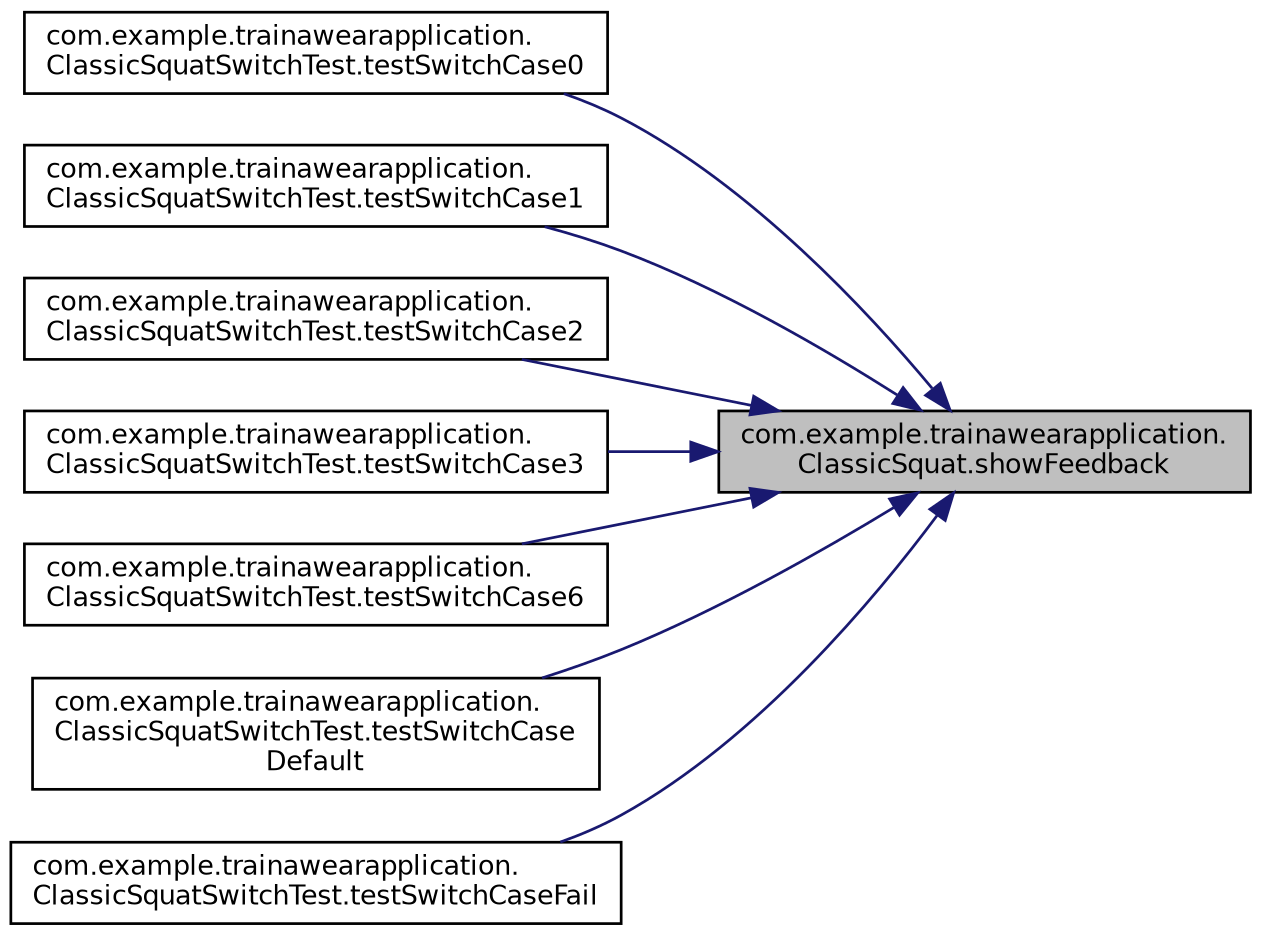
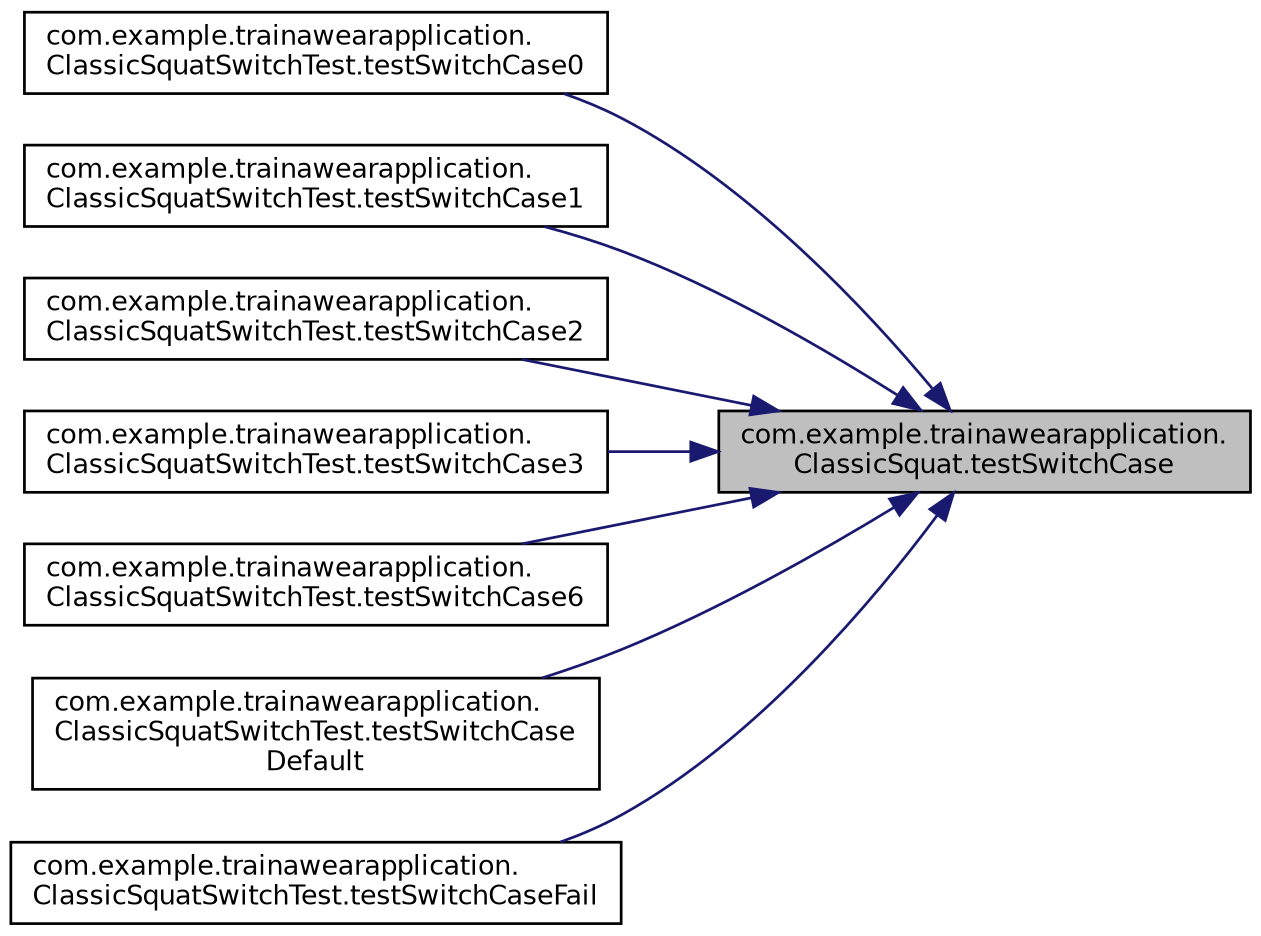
(985, 452) -> (985, 452)
